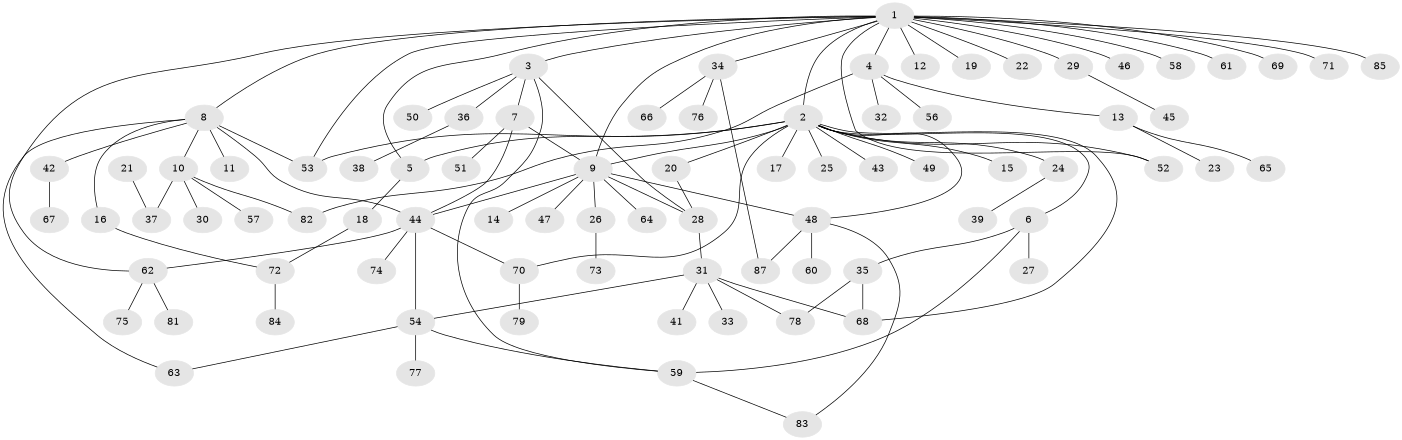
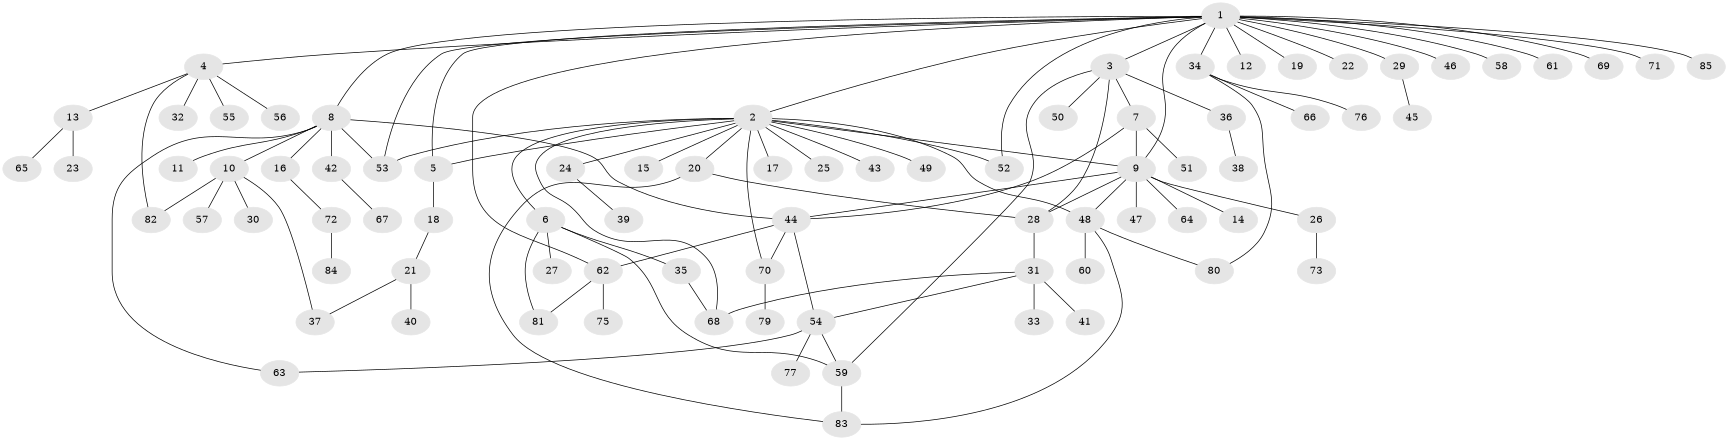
none -> (229, 118)
(328, 241) -> (422, 246)
none -> (525, 270)
(377, 271) -> none
(761, 271) -> (1214, 271)
none -> (411, 322)
(795, 322) -> none
none -> (519, 340)
